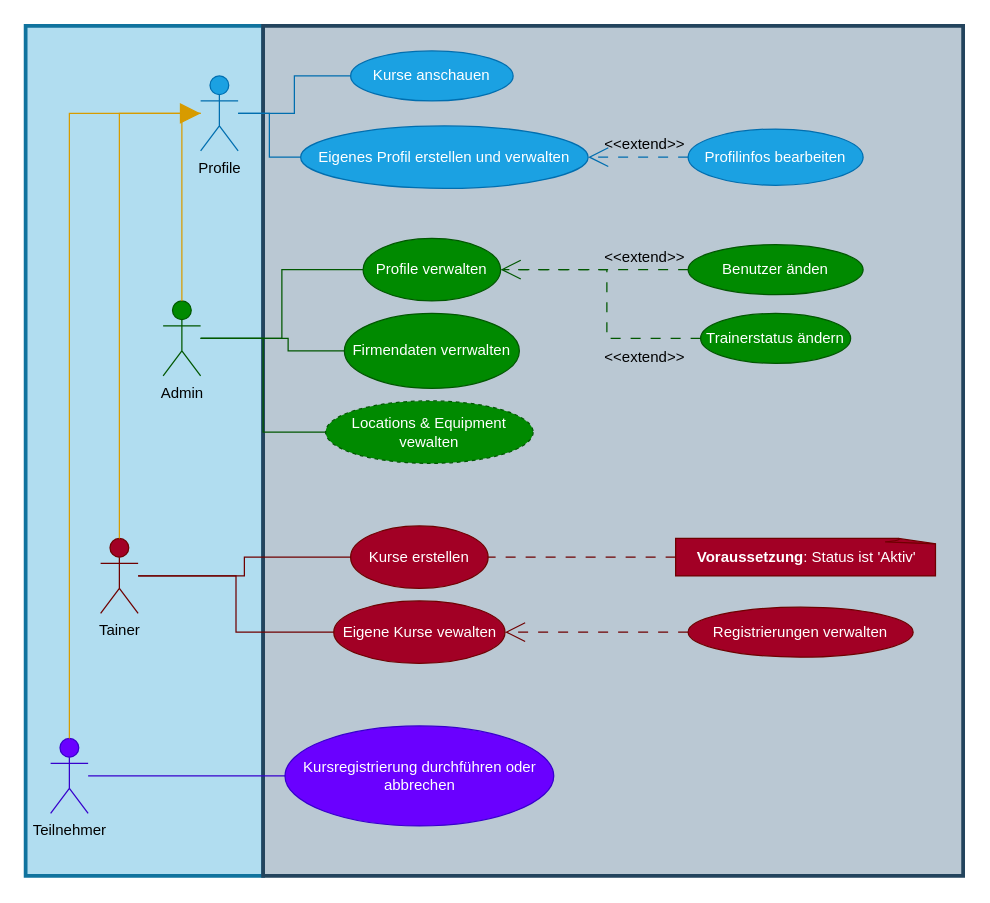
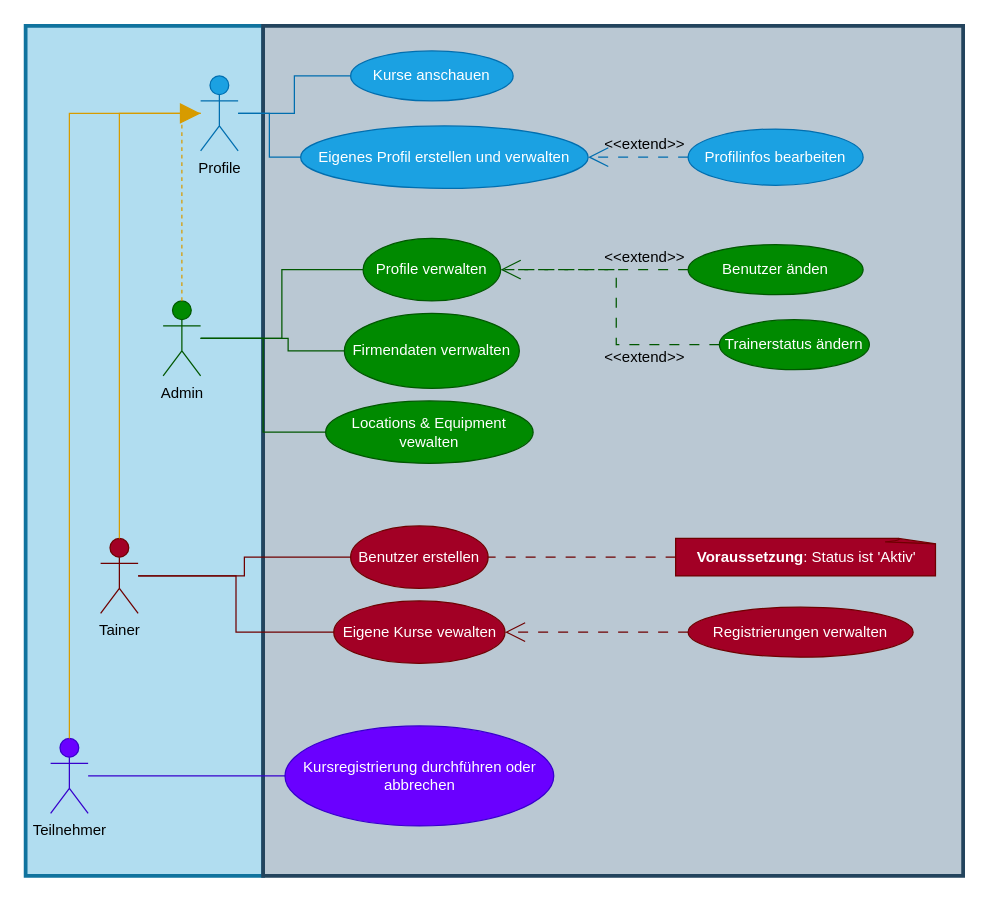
(182, 209) -> (182, 209)
(776, 338) -> (794, 344)
(429, 432) -> (429, 432)
(419, 557) -> (419, 557)
